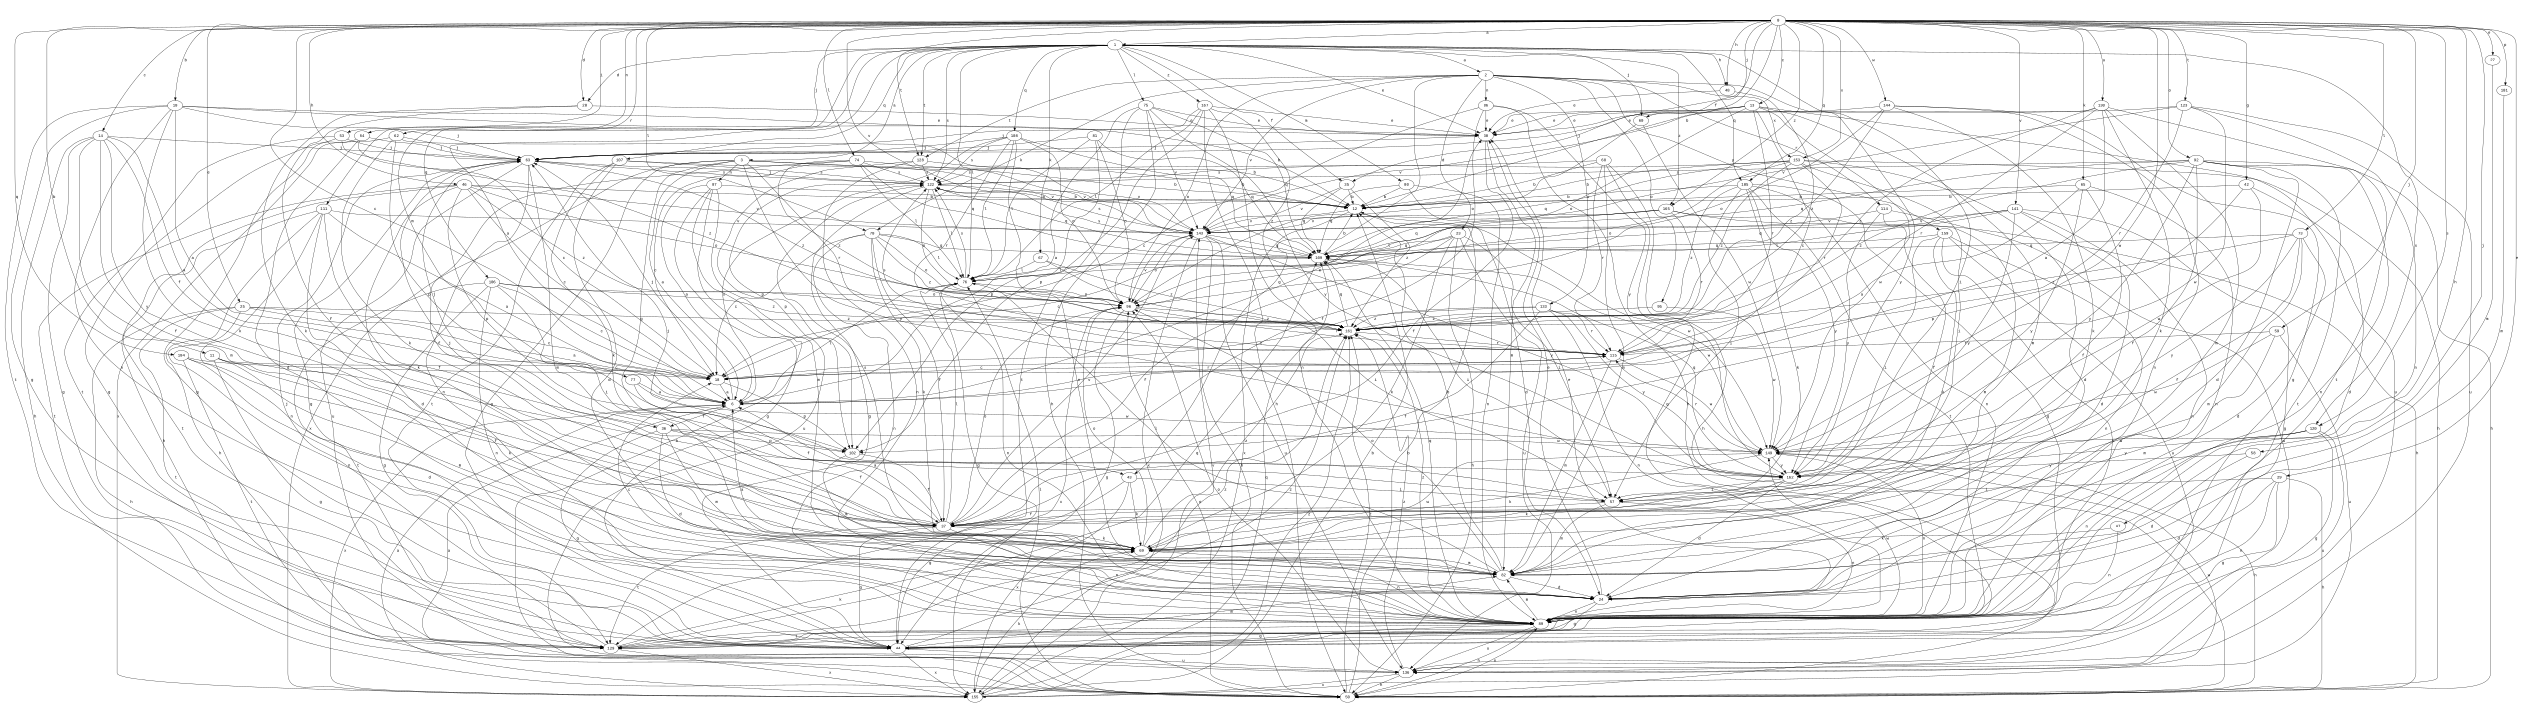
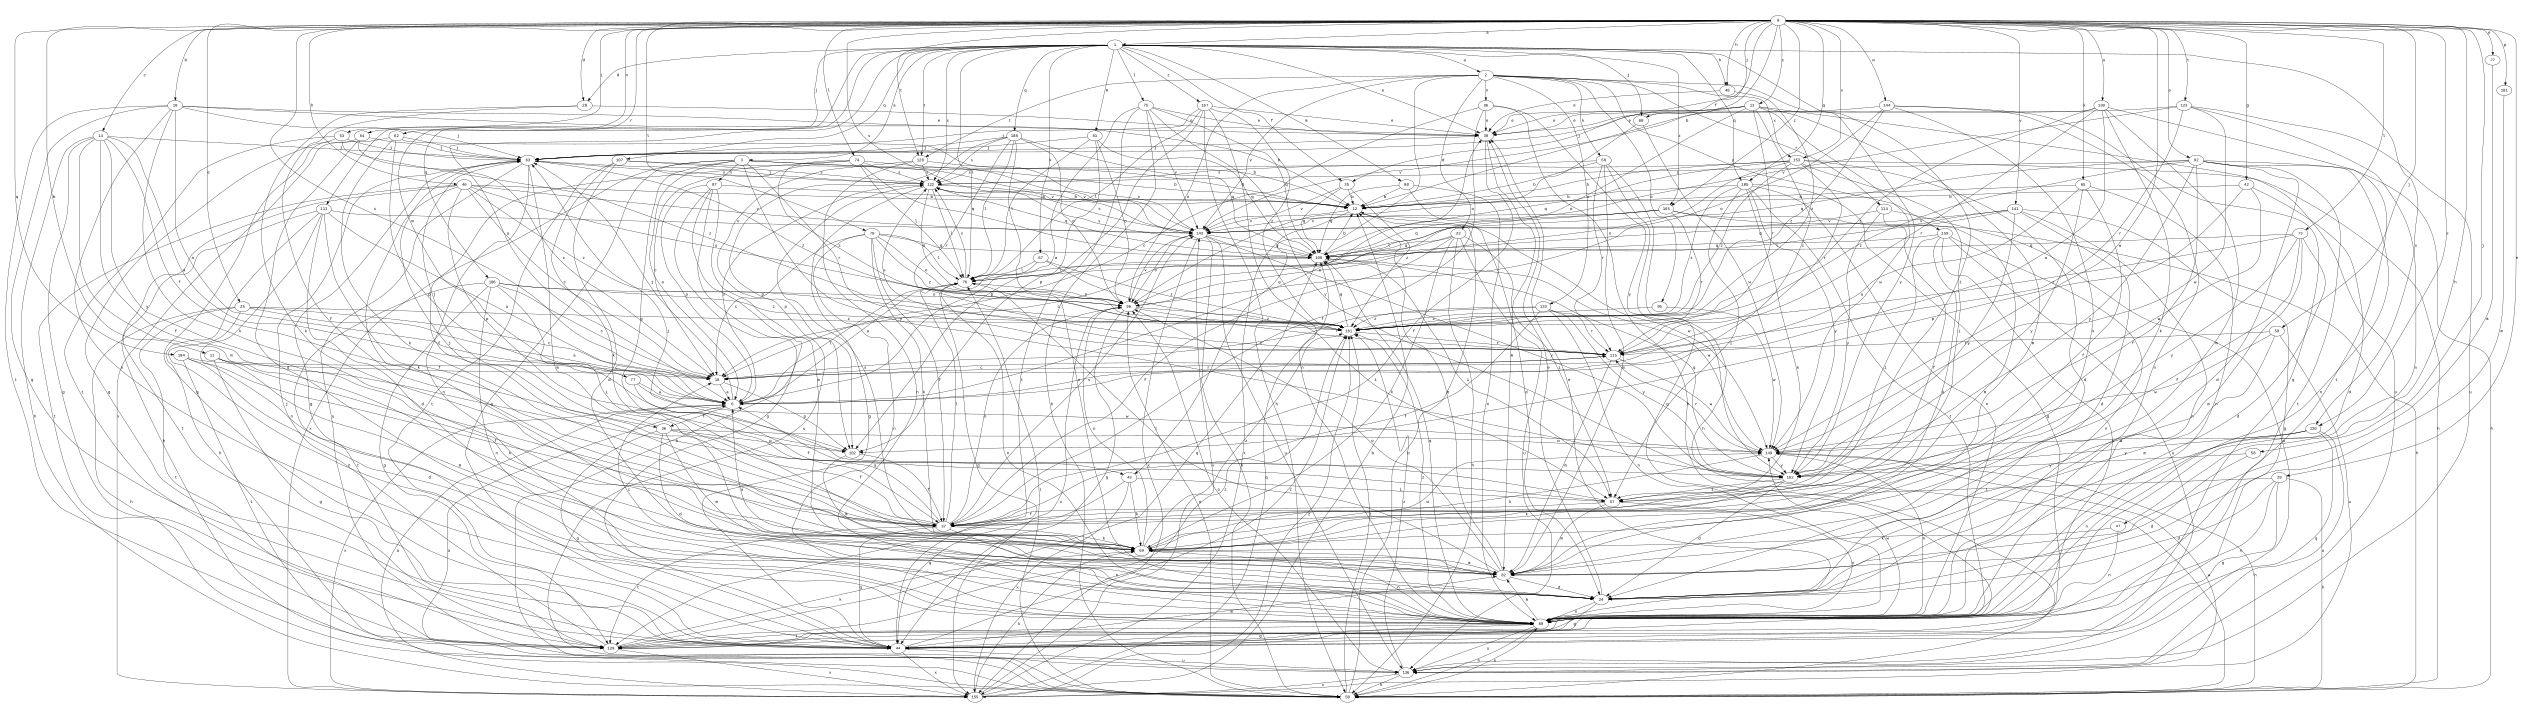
none -> (1105, 89)
(1164, 95) -> (1572, 84)
none -> (884, 314)
